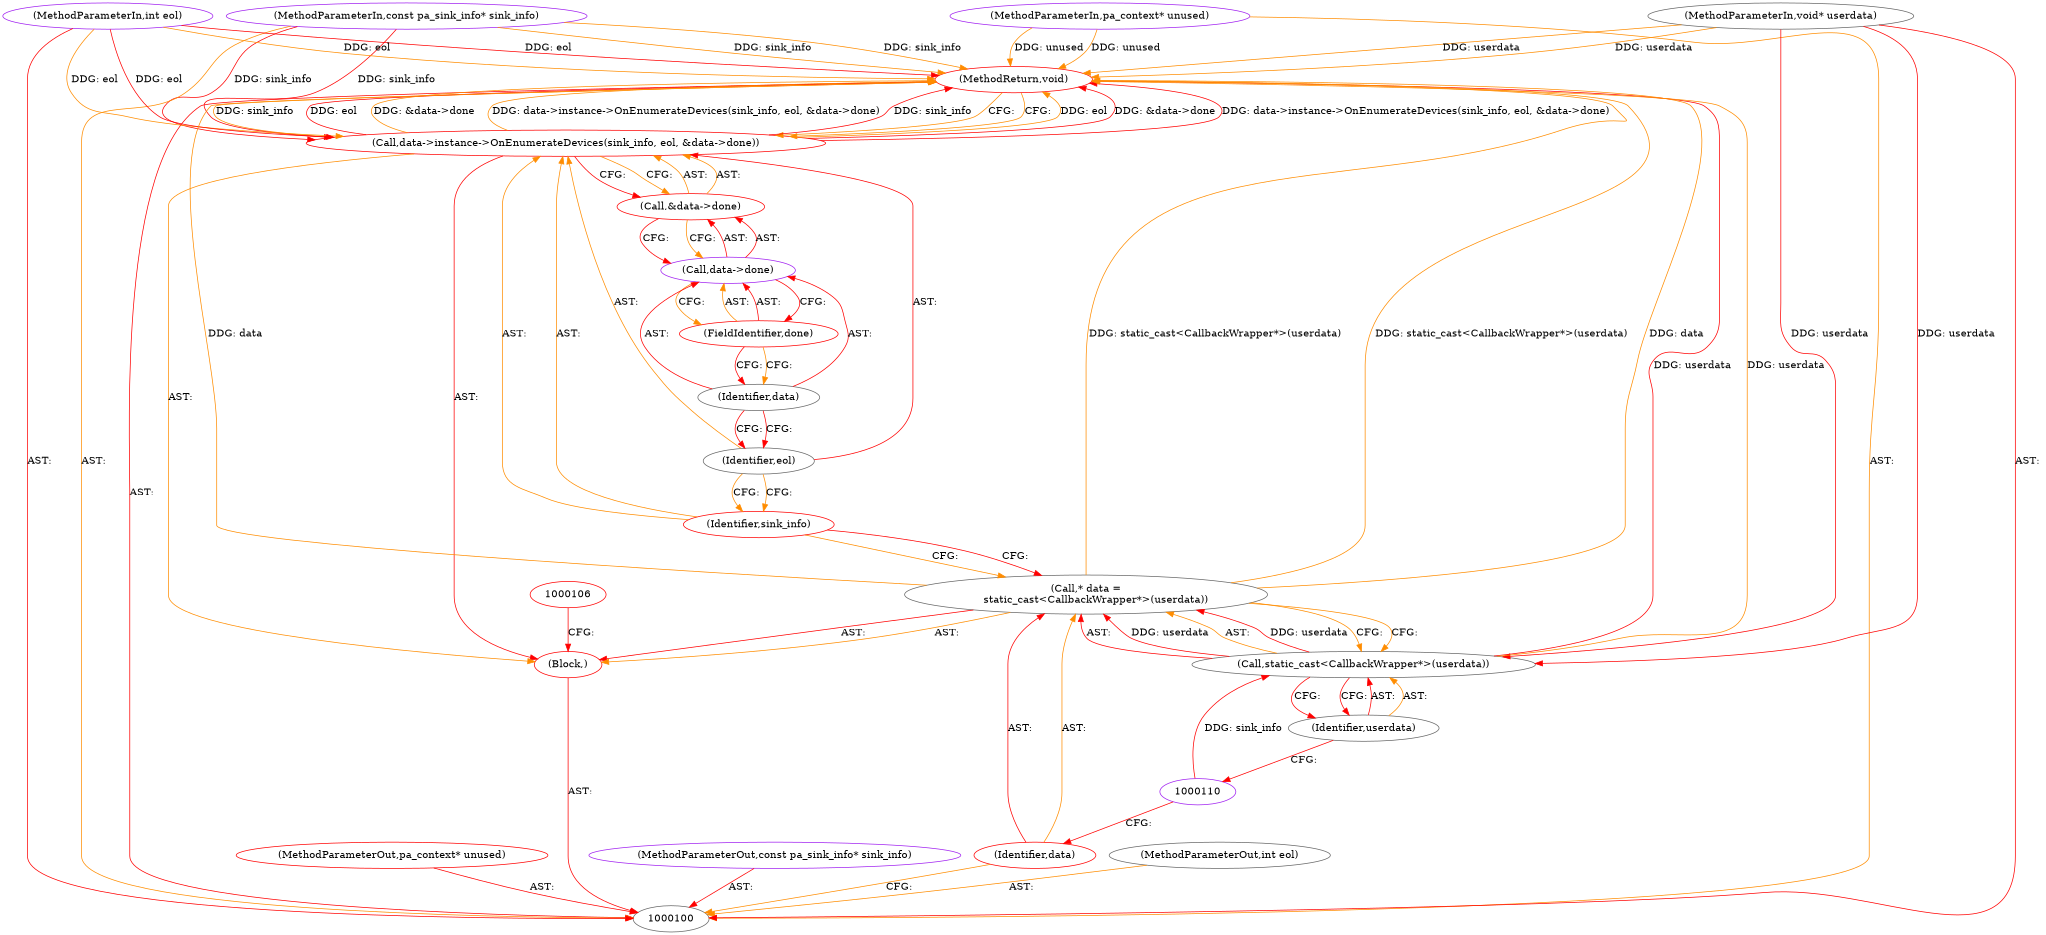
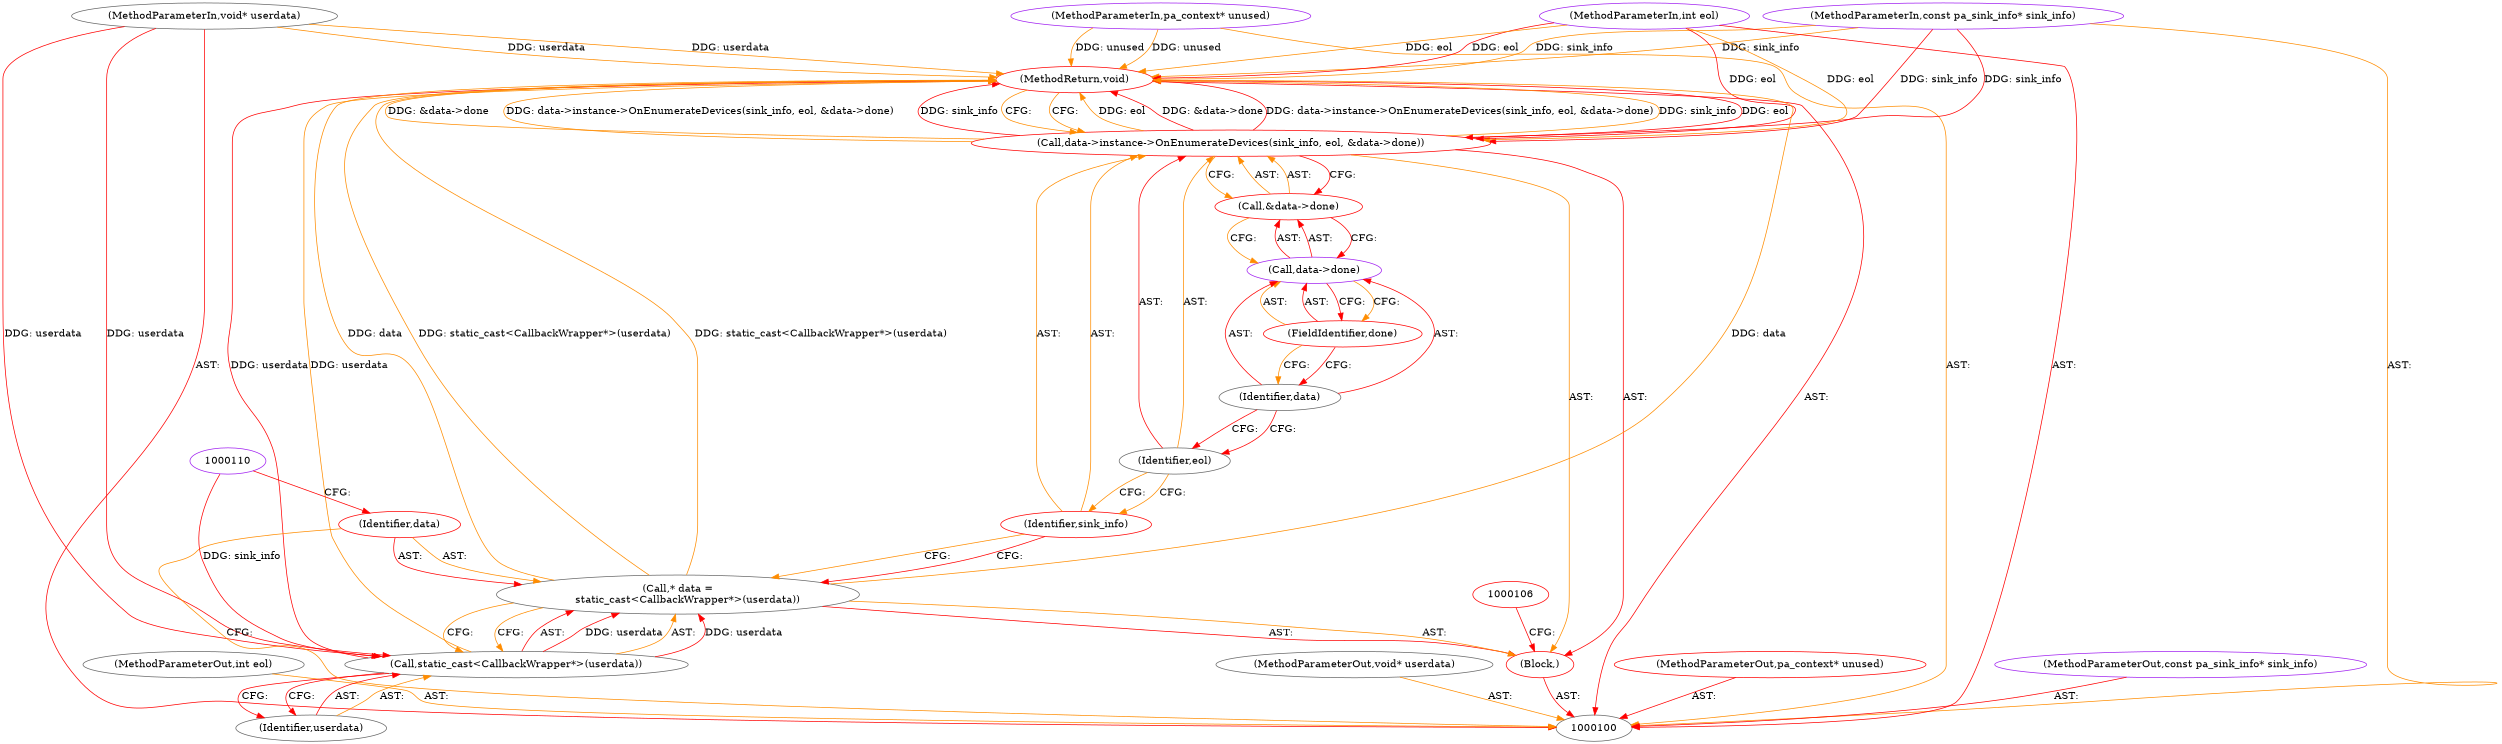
none -> (1354, 665)
(1281, 760) -> none
